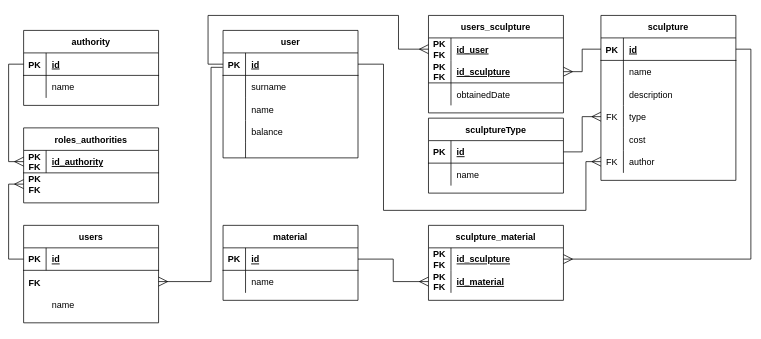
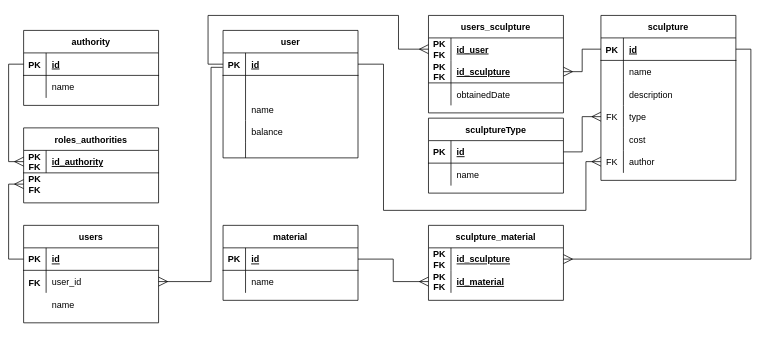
(302, 87) -> none
none -> (102, 282)
